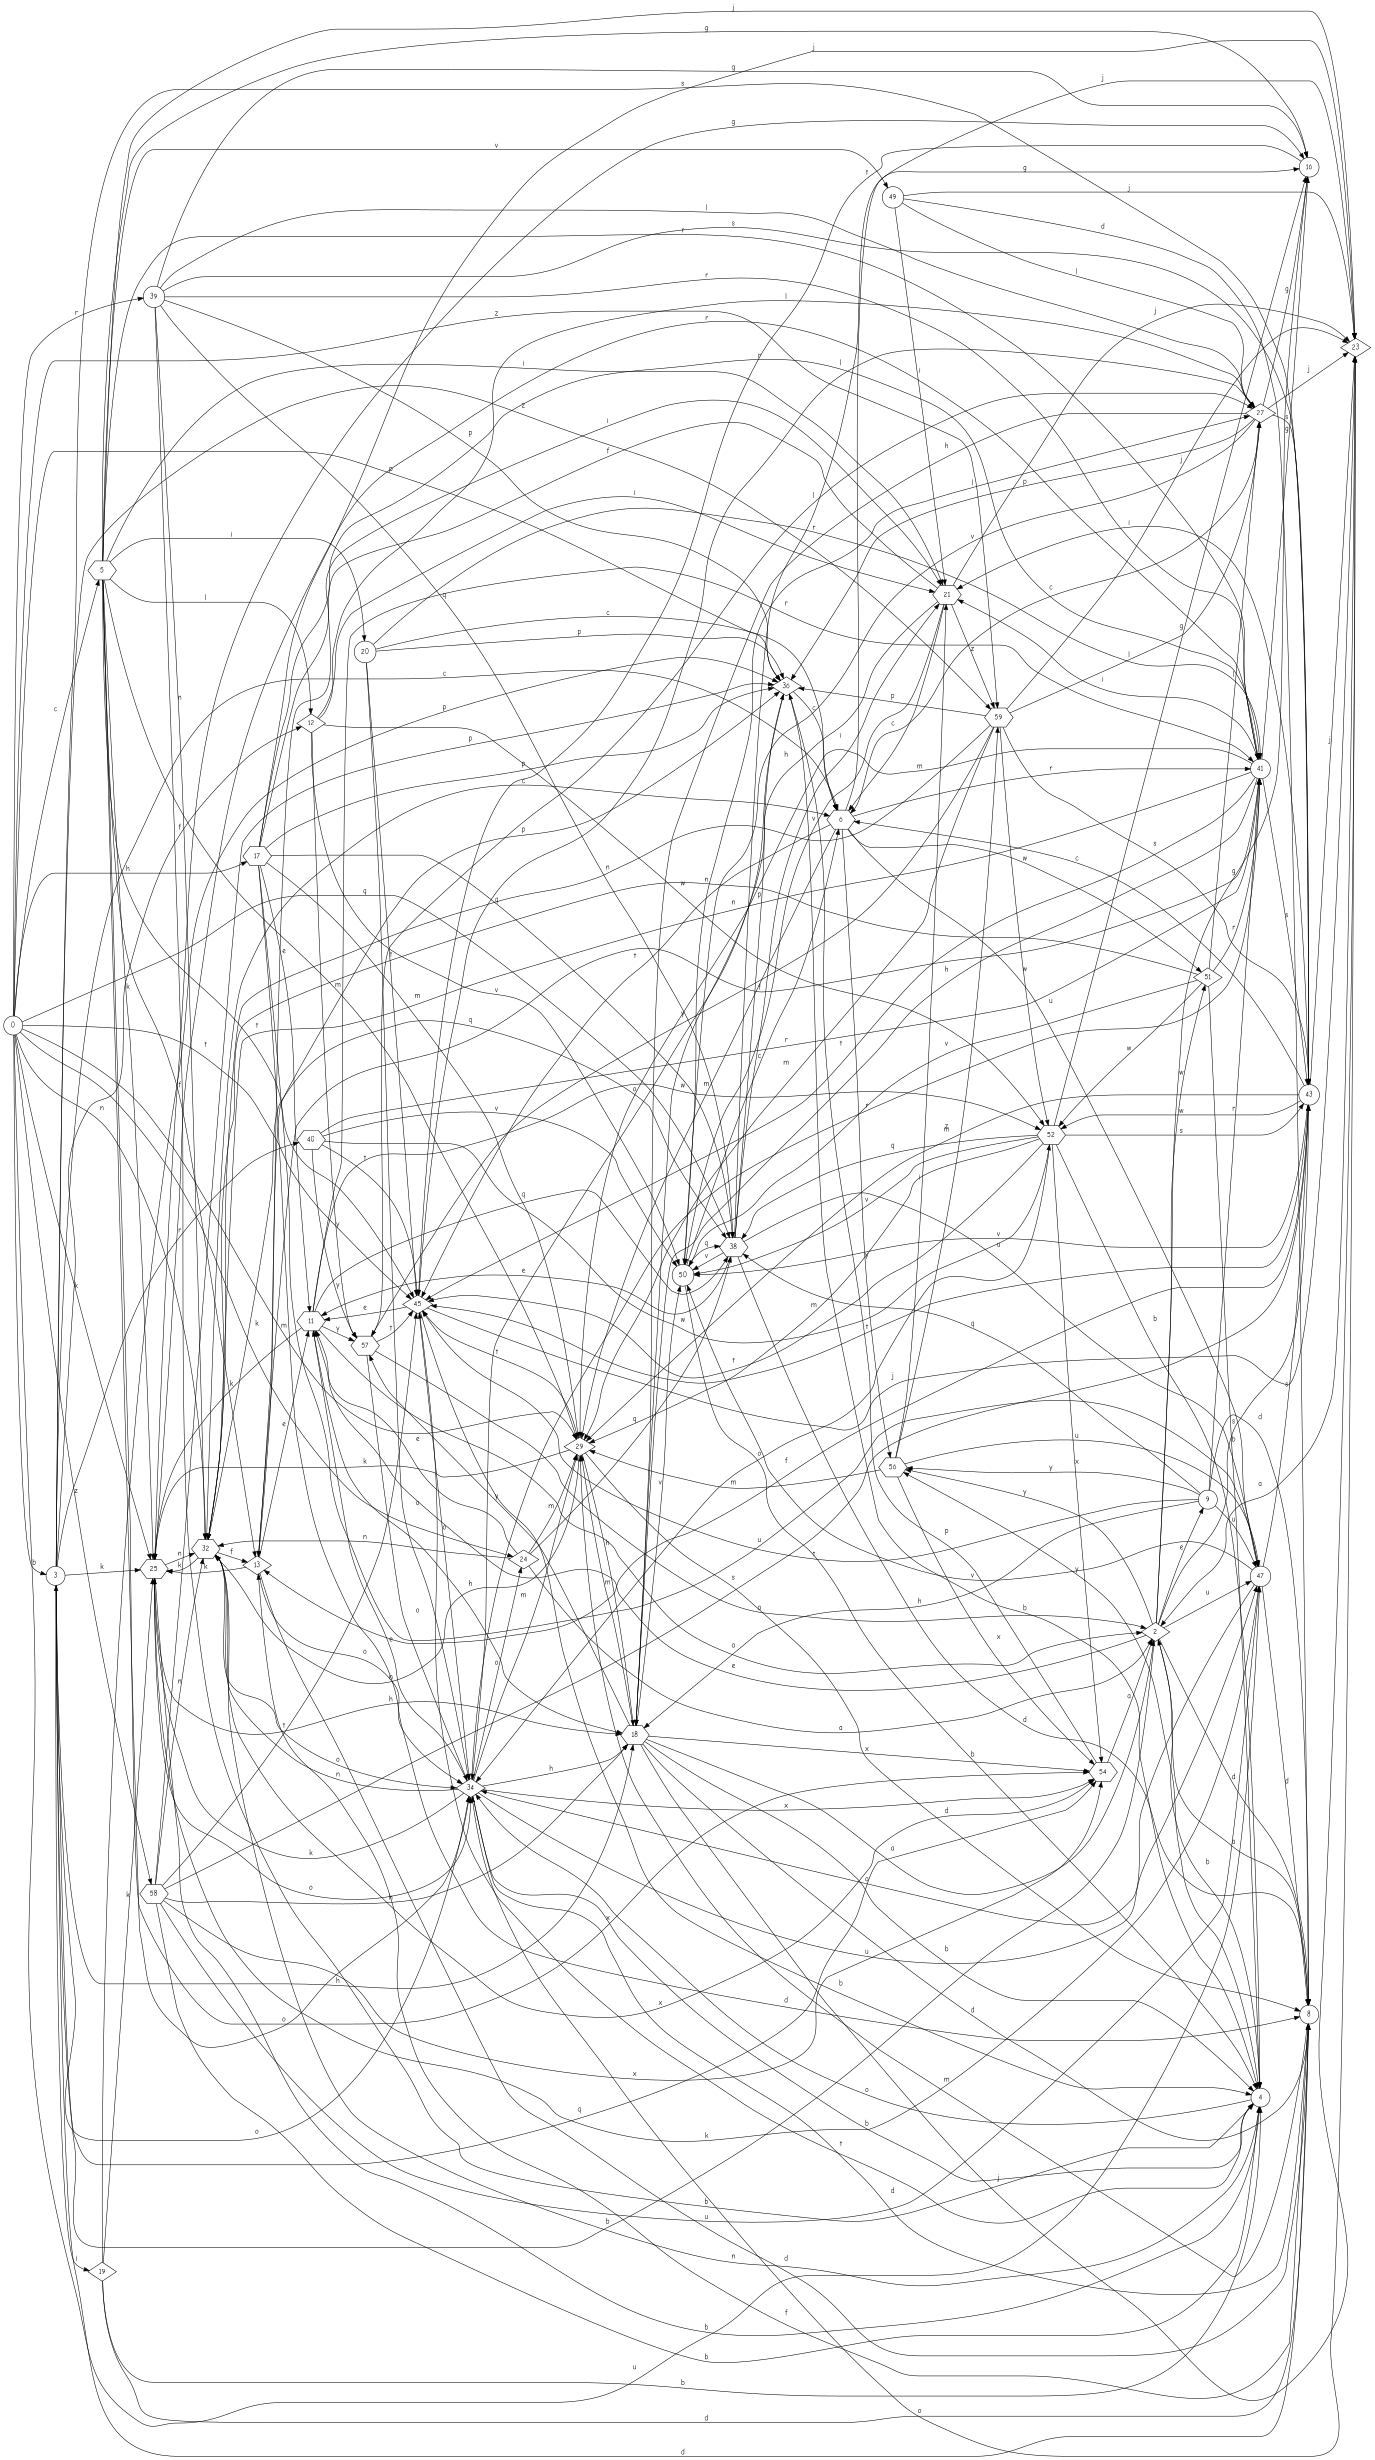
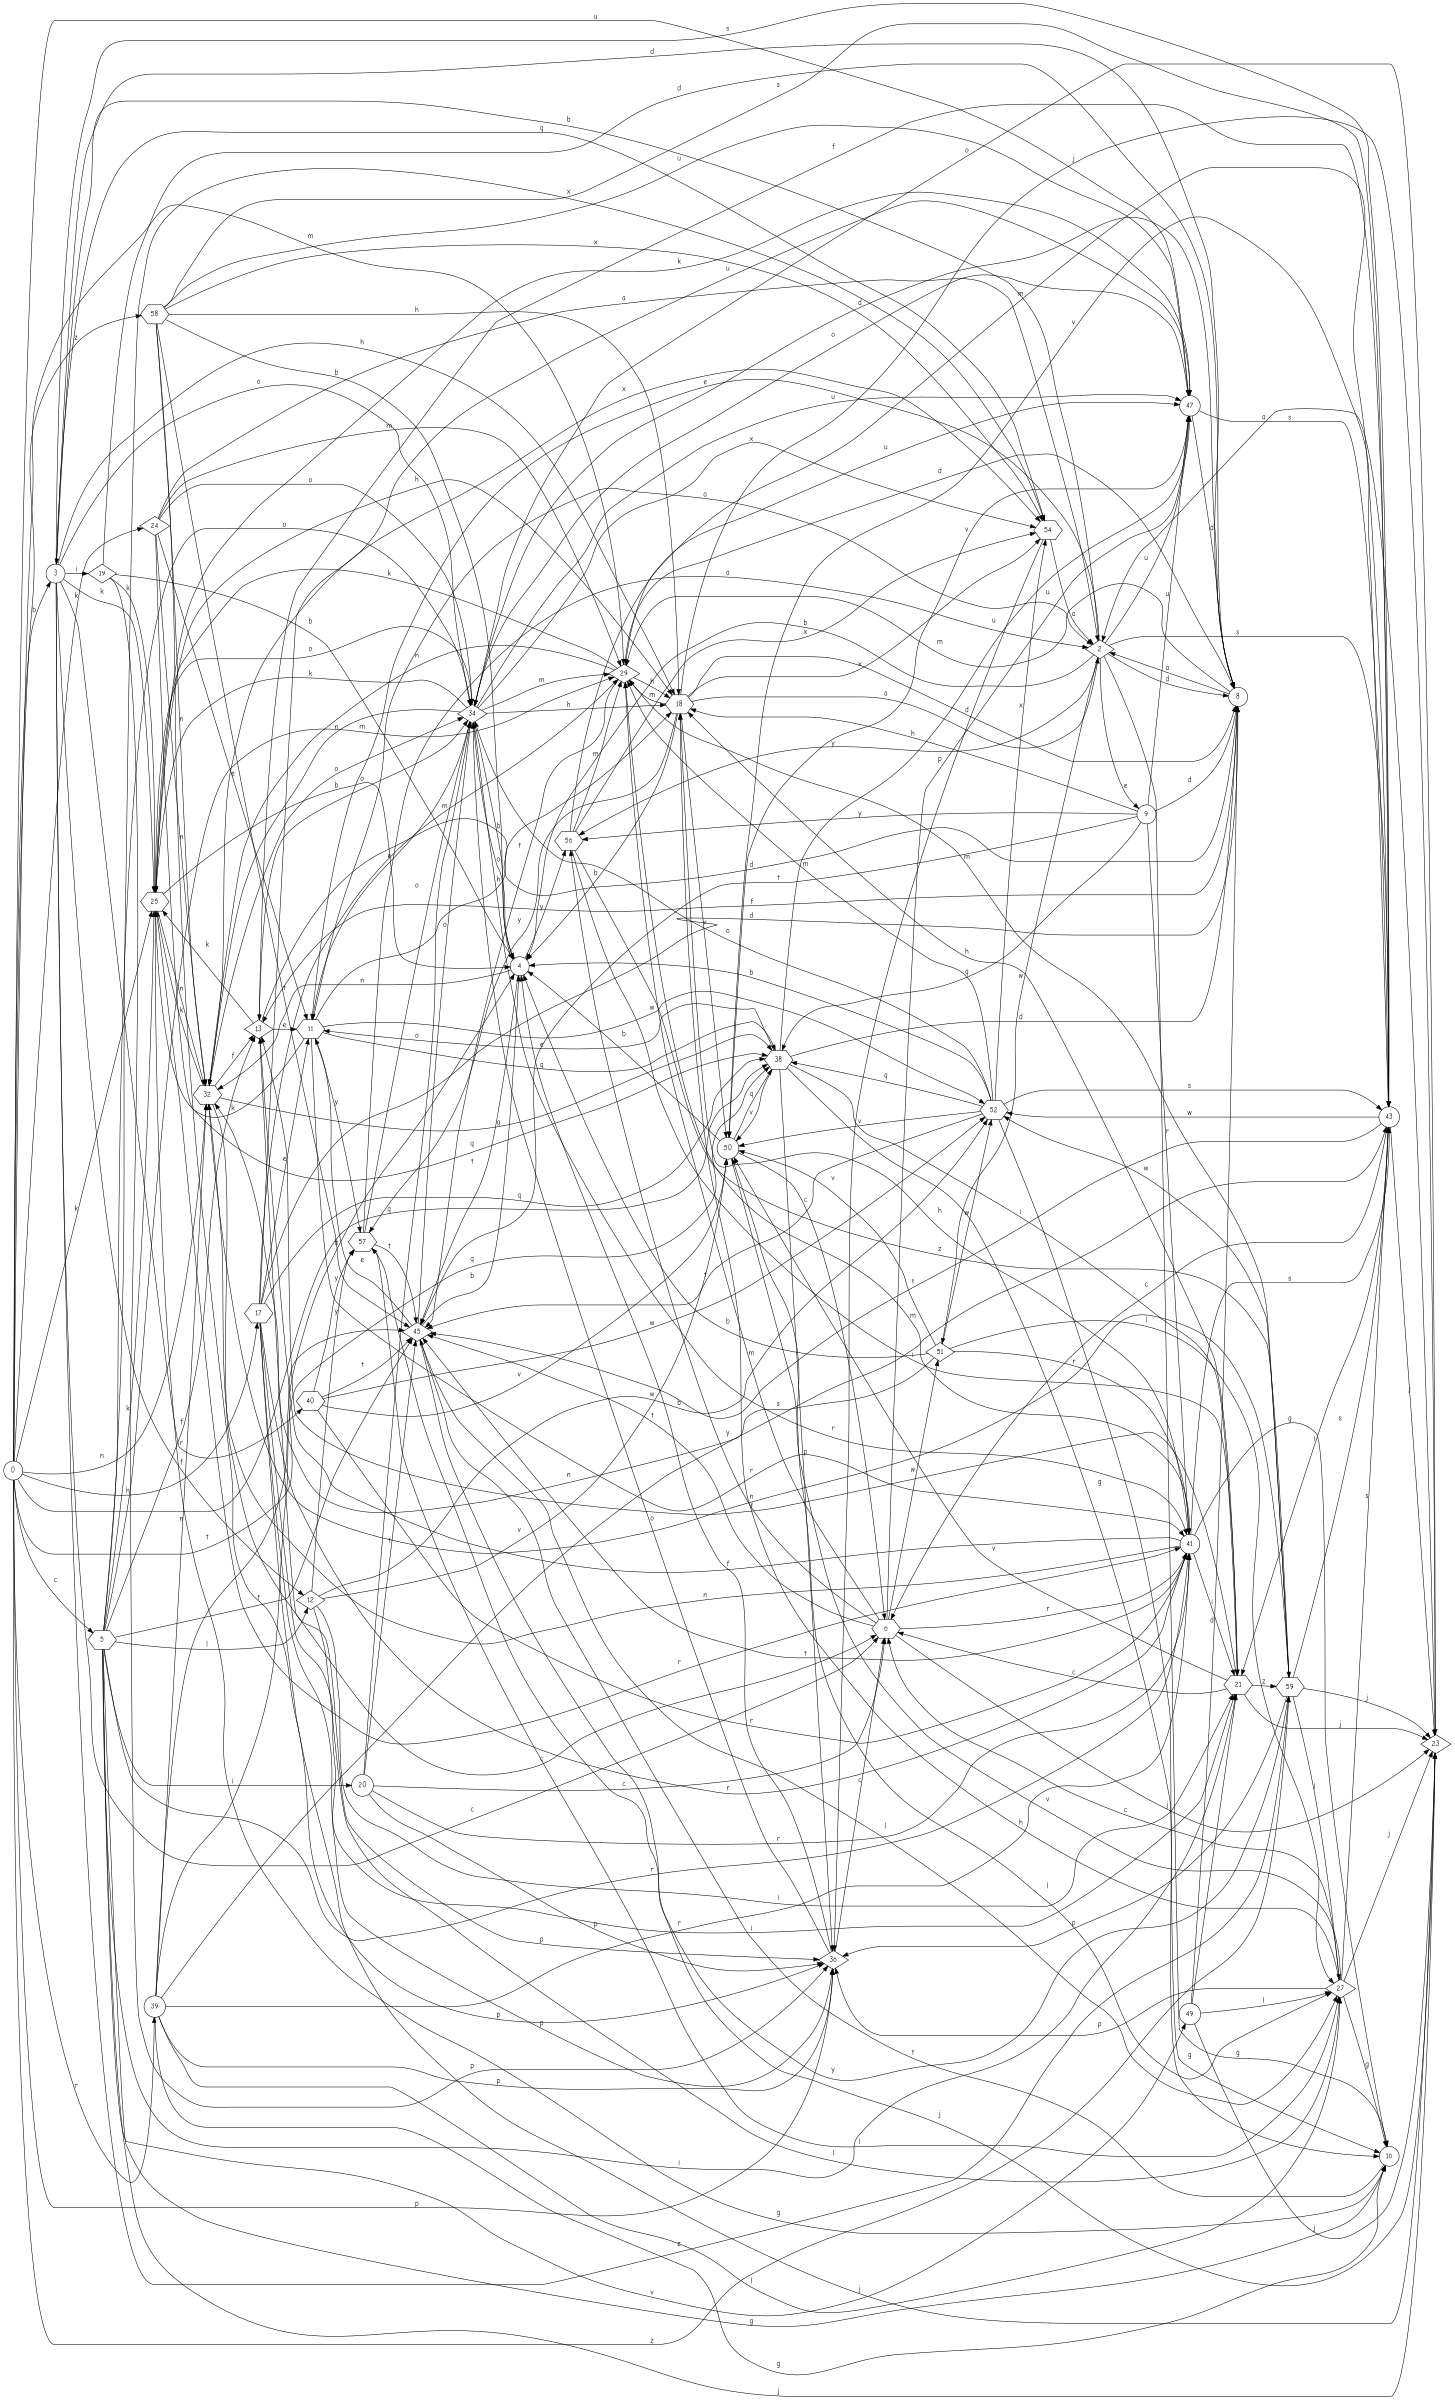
(497, 1676) -> (383, 507)
